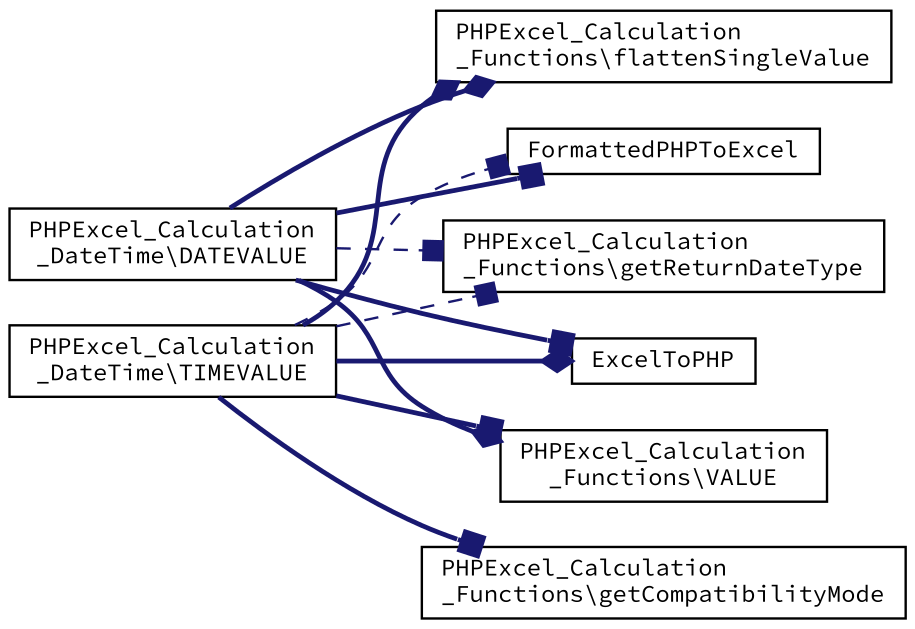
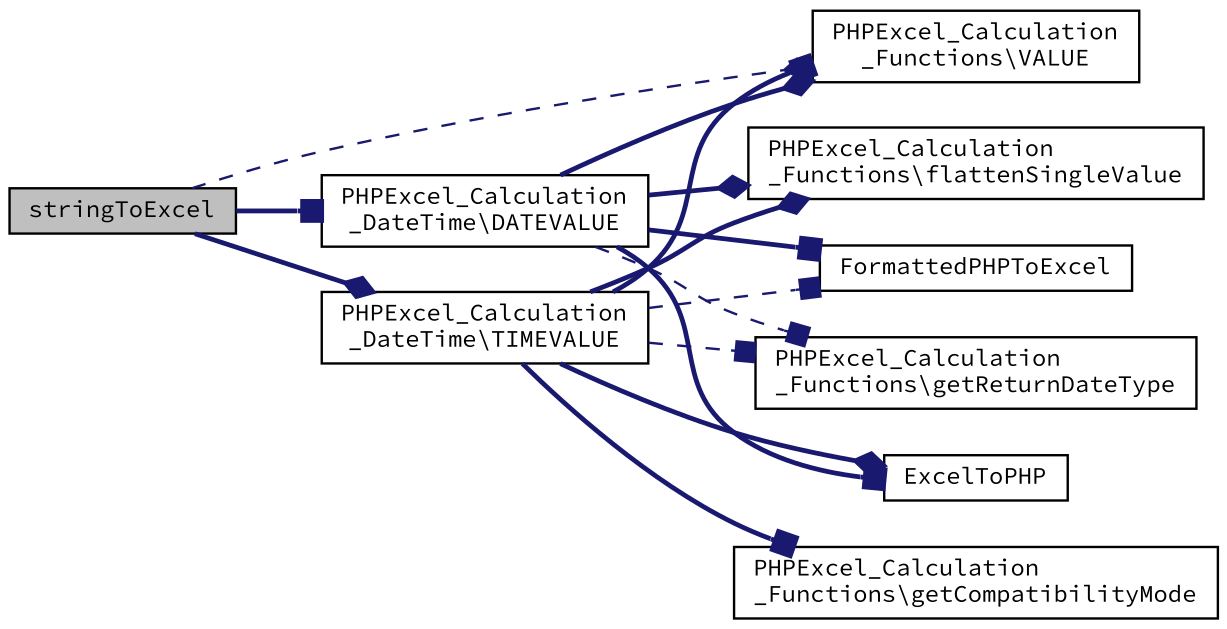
none -> (123, 211)
